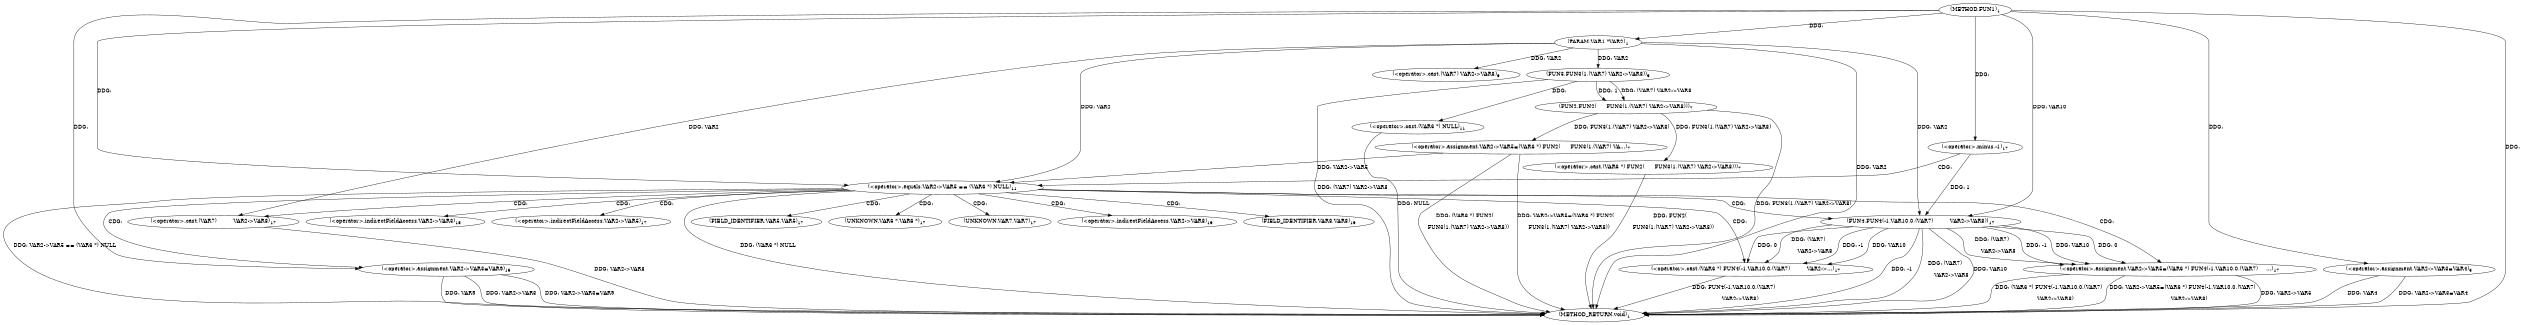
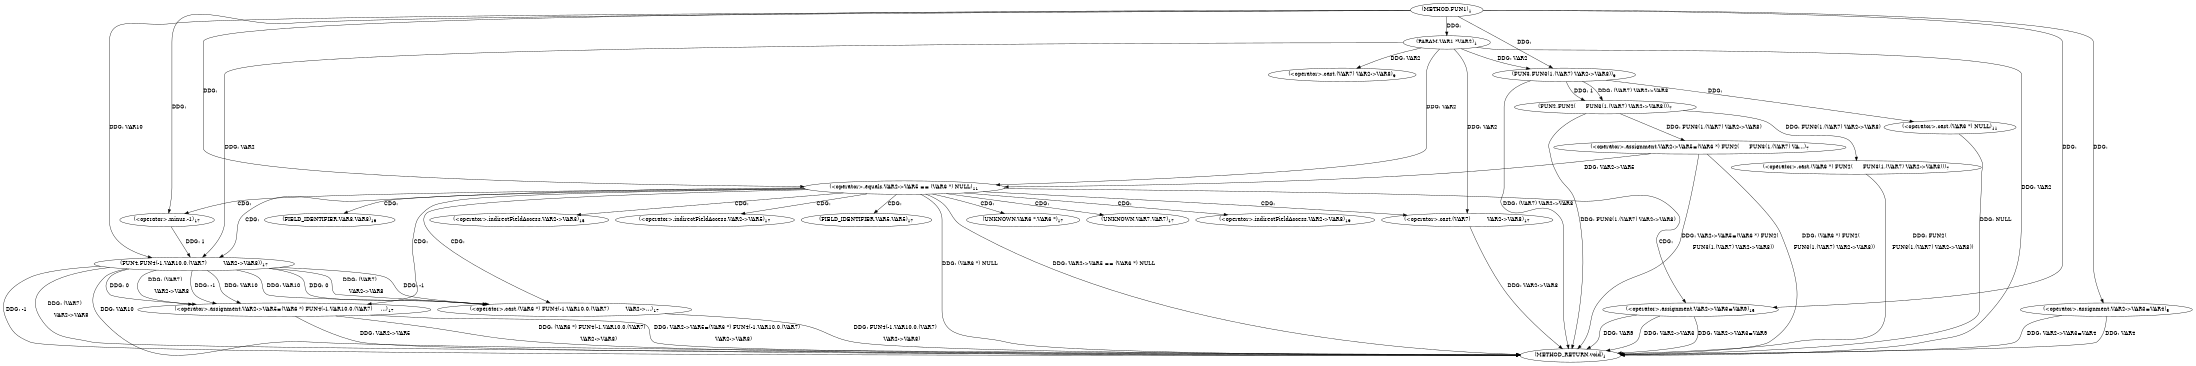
(1502, 180) -> (480, 192)
(2447, 304) -> (1504, 41)
